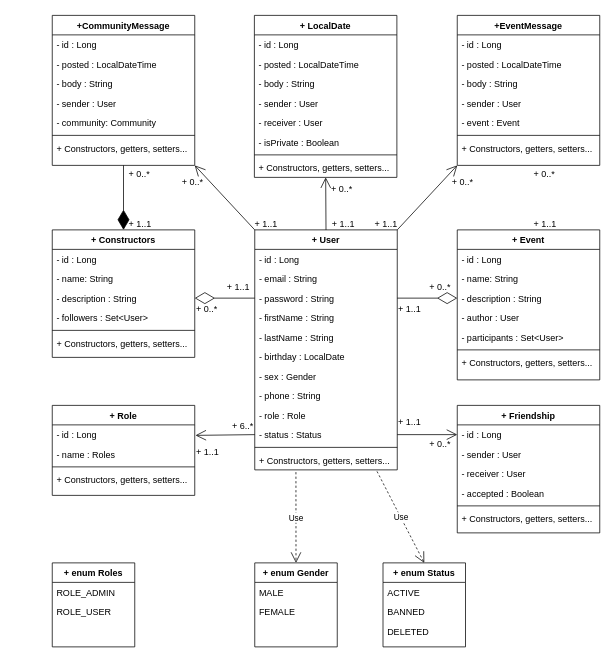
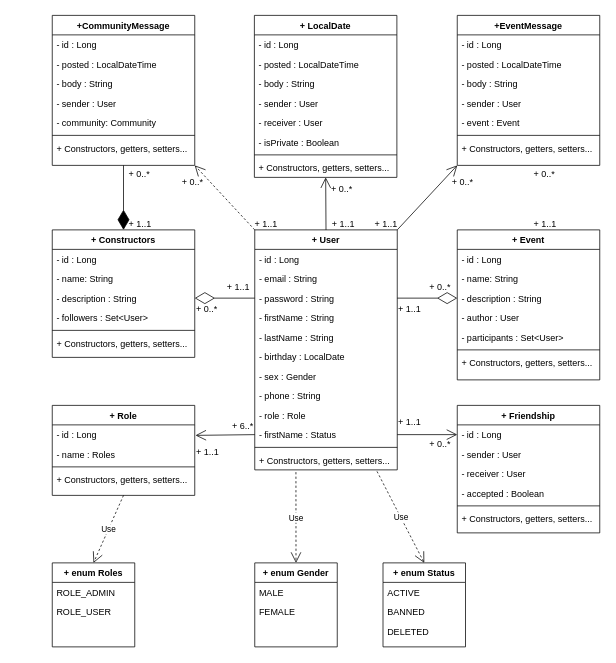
(225, 198) -> (225, 198)
(297, 435) -> (303, 435)
none -> (108, 529)
